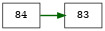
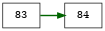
(49, 16) -> (49, 16)
